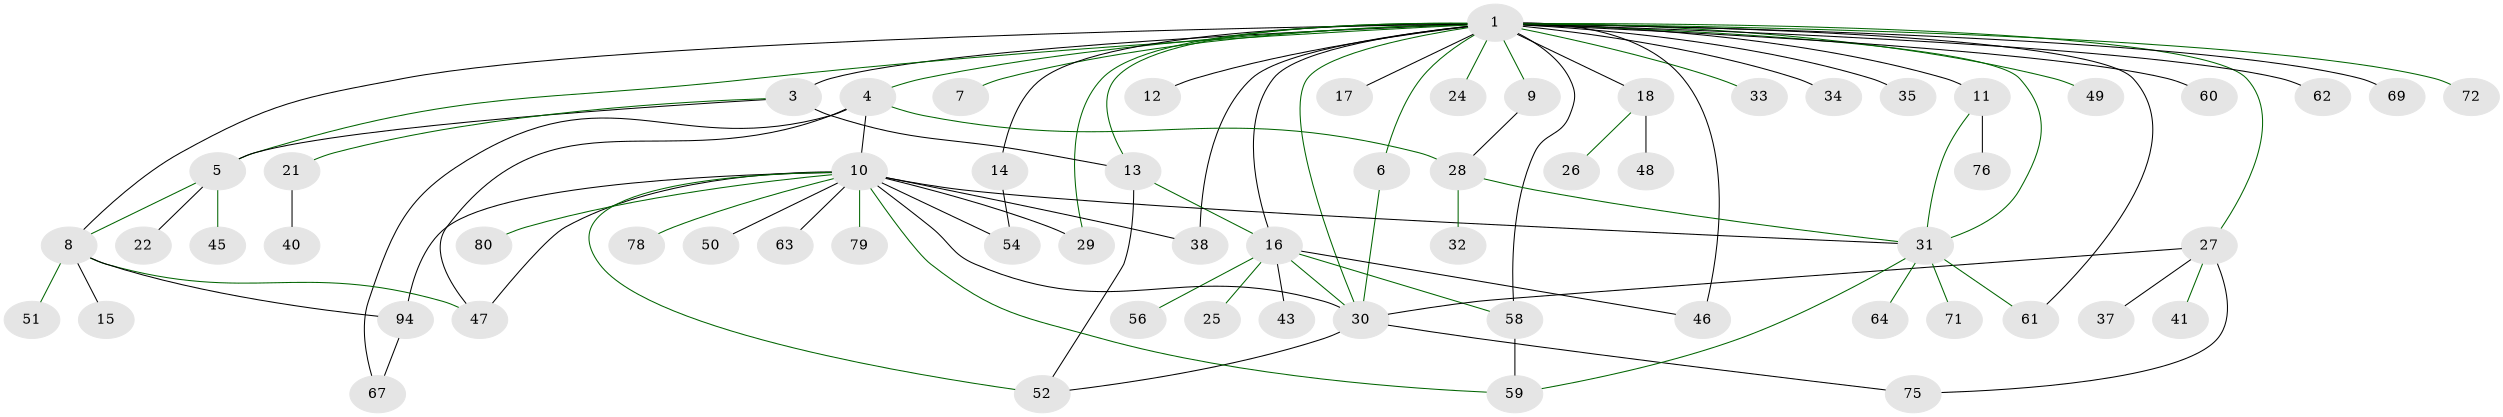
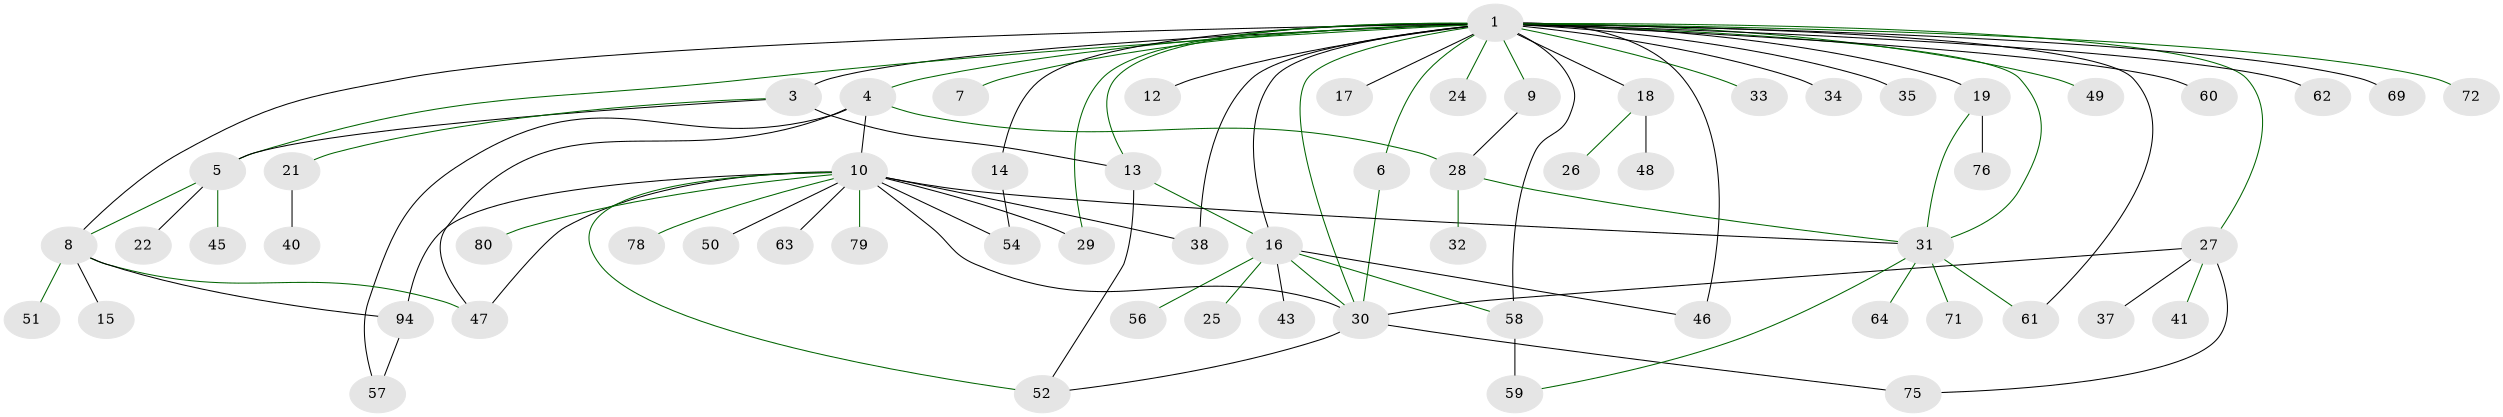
(1982, 97) -> (1982, 97)
(1152, 351) -> none
(378, 394) -> (378, 394)
